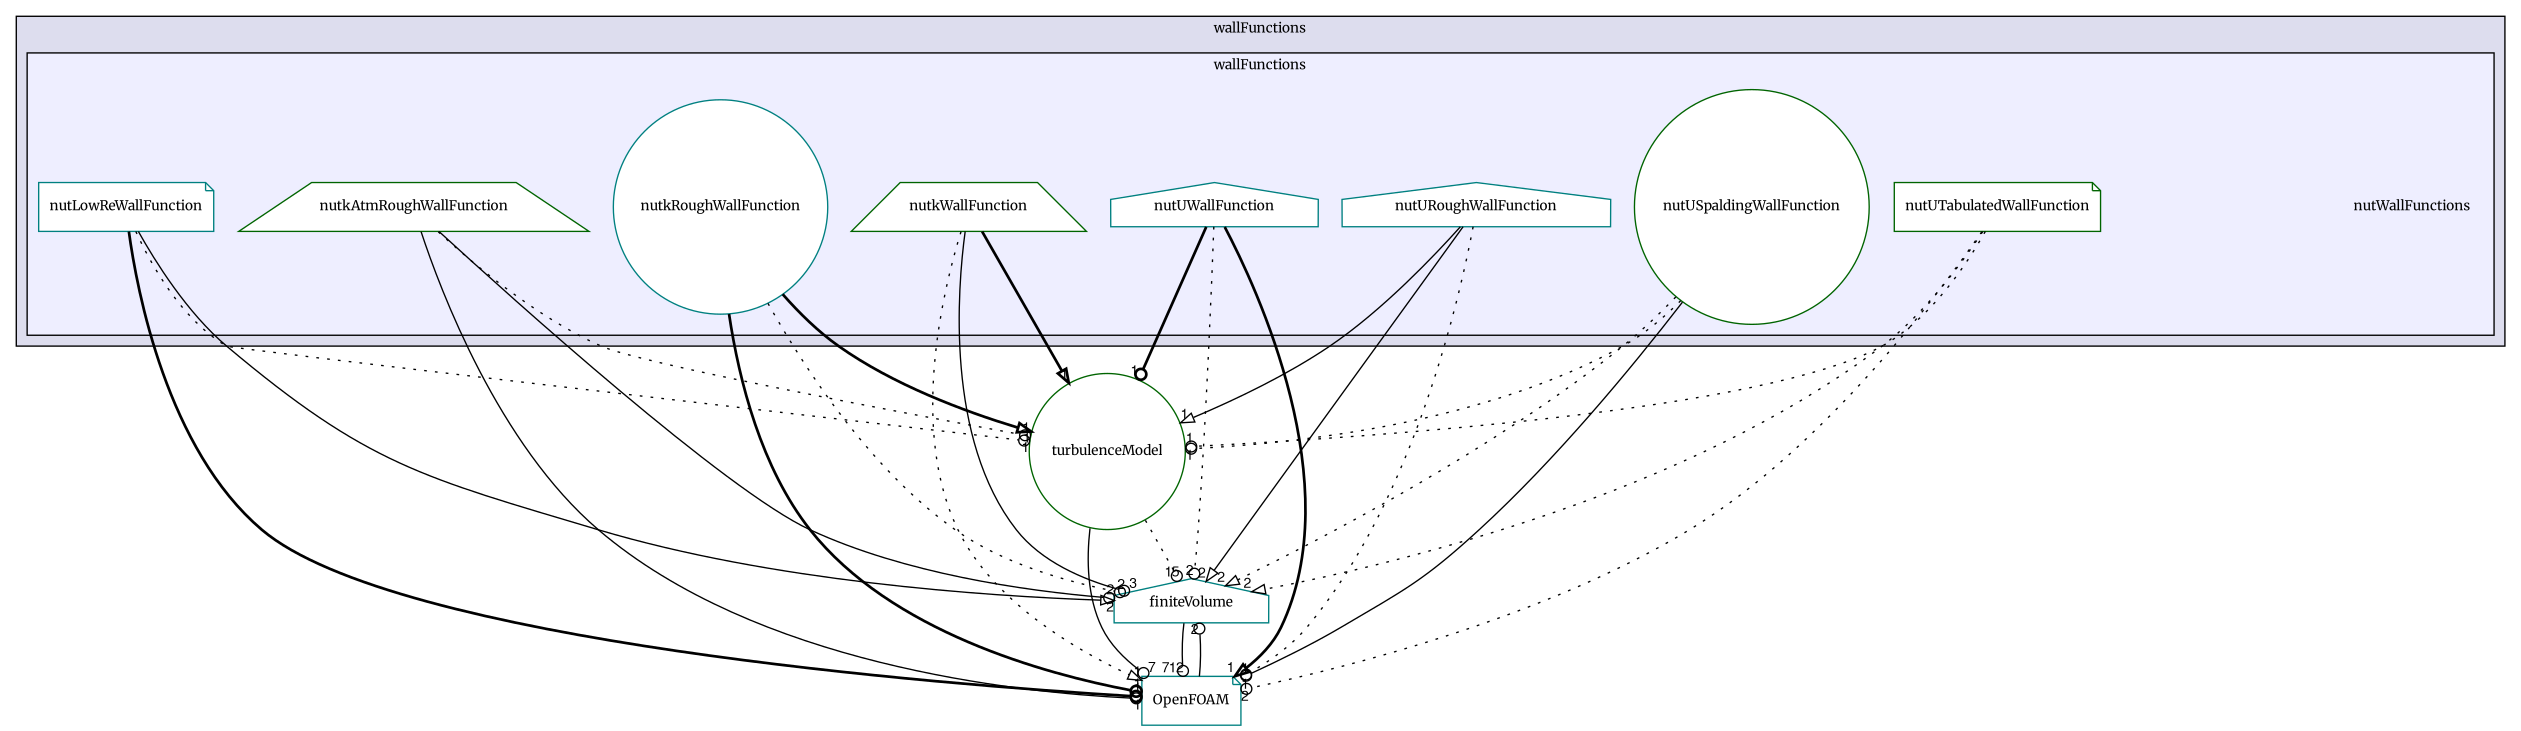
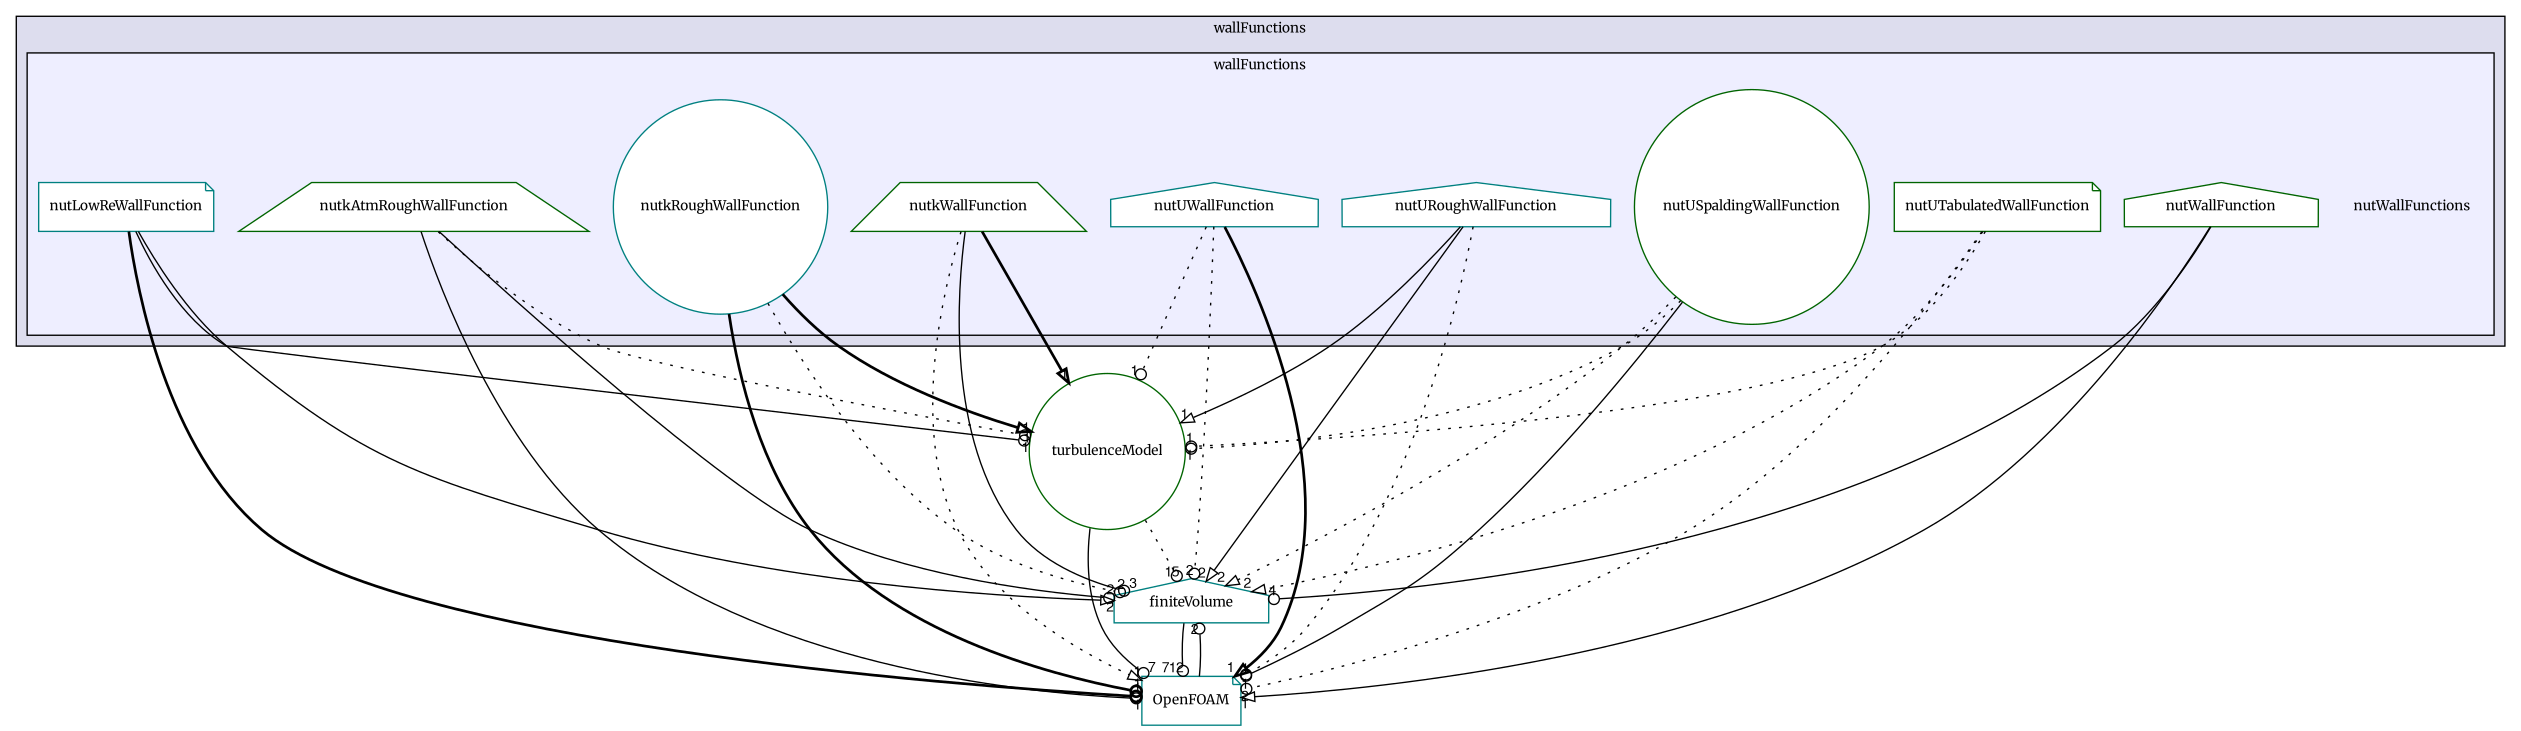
none -> (2221, 207)
(1175, 298) -> (1175, 298)
(549, 385) -> (549, 385)
